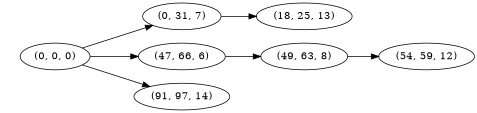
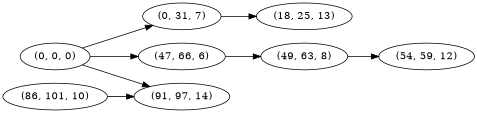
none -> (55, 97)
